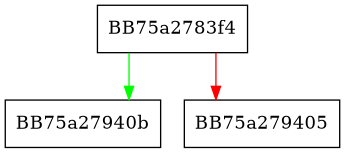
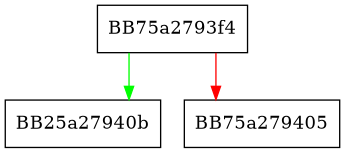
(172, 29) -> (172, 29)
(83, 124) -> (83, 124)
